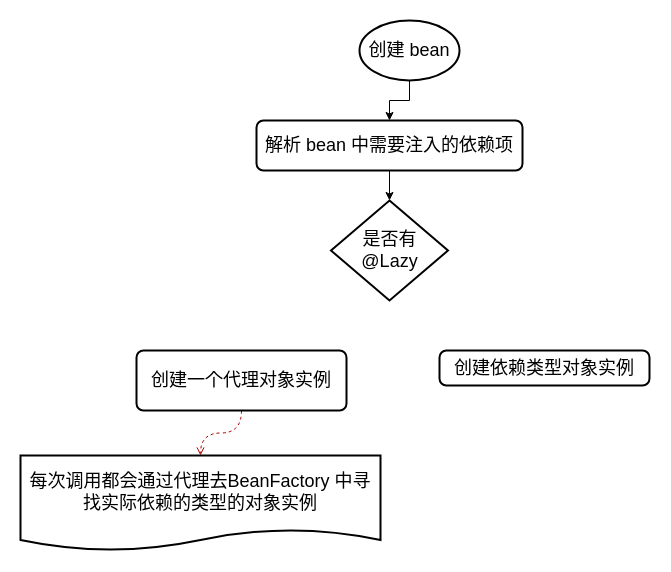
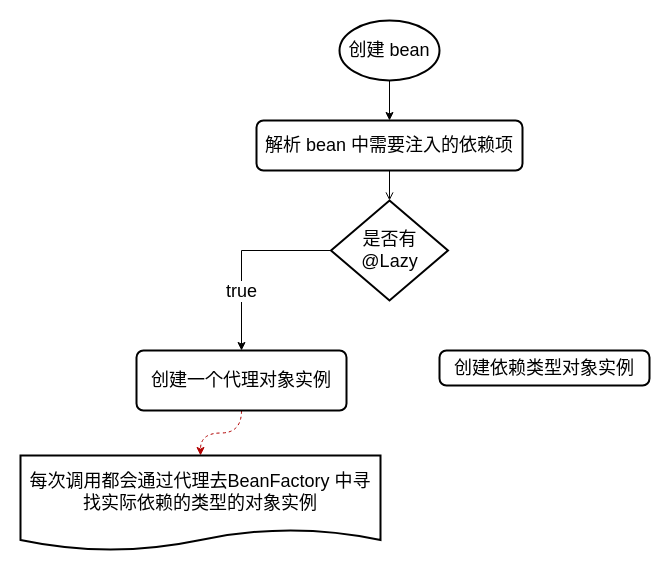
(410, 51) -> (390, 51)
(390, 192) -> (390, 193)
none -> (242, 253)
(202, 444) -> (202, 441)
